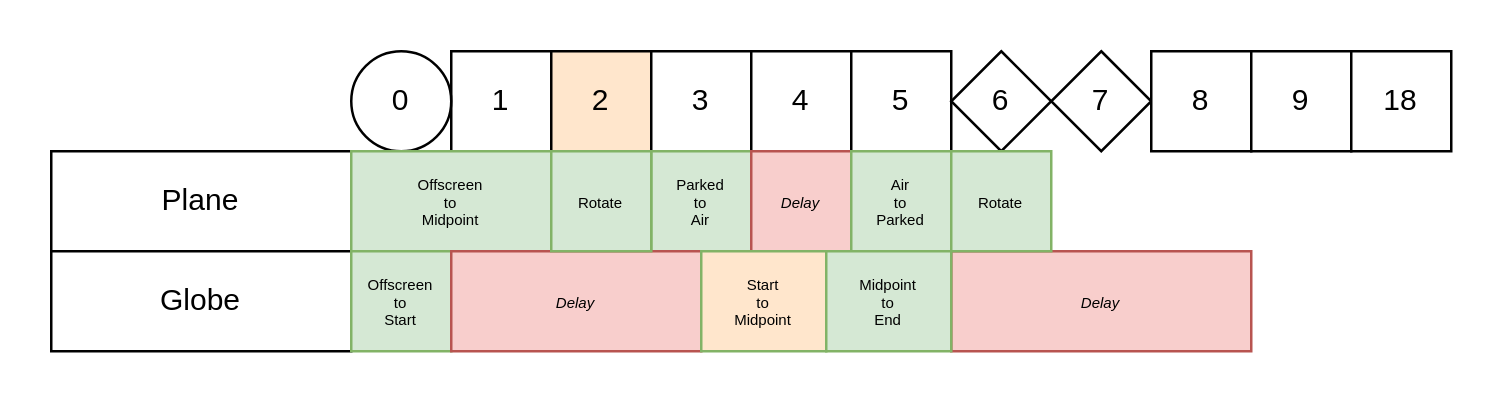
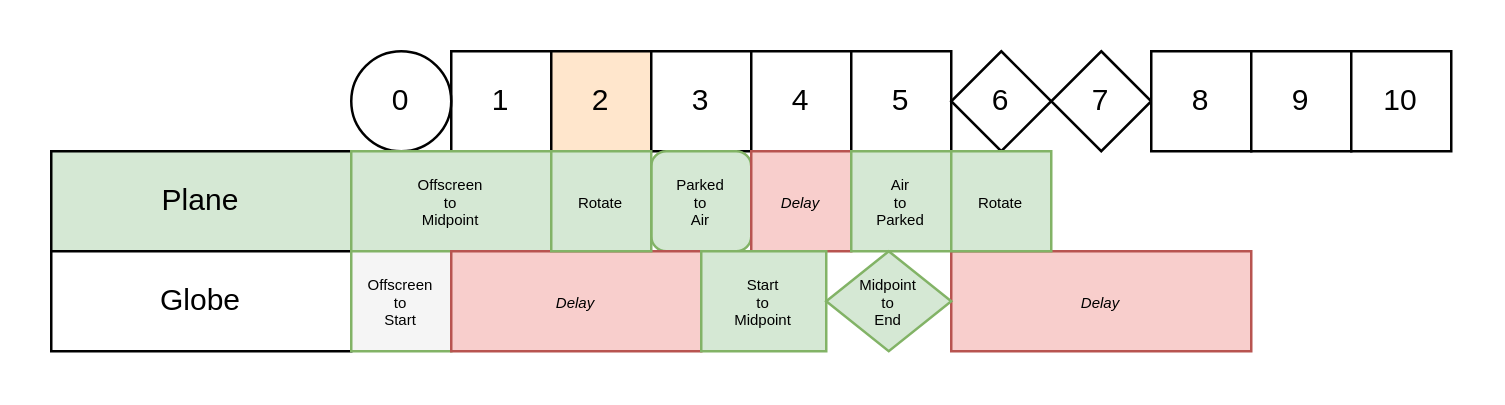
(1401, 101) -> (1401, 101)
(201, 201) -> (201, 201)
(701, 201) -> (701, 201)
(401, 301) -> (401, 301)
(764, 301) -> (764, 301)
(889, 301) -> (889, 301)
